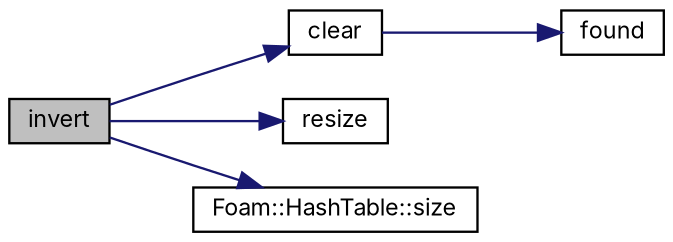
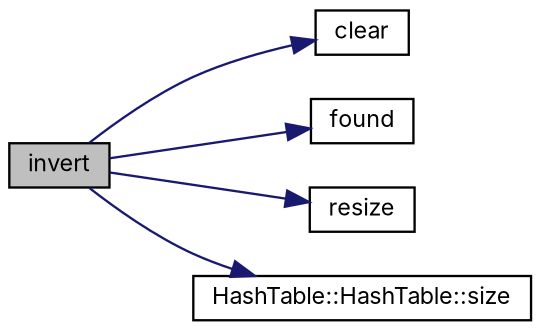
(460, 33) -> (198, 145)
(335, 210) -> (362, 298)
